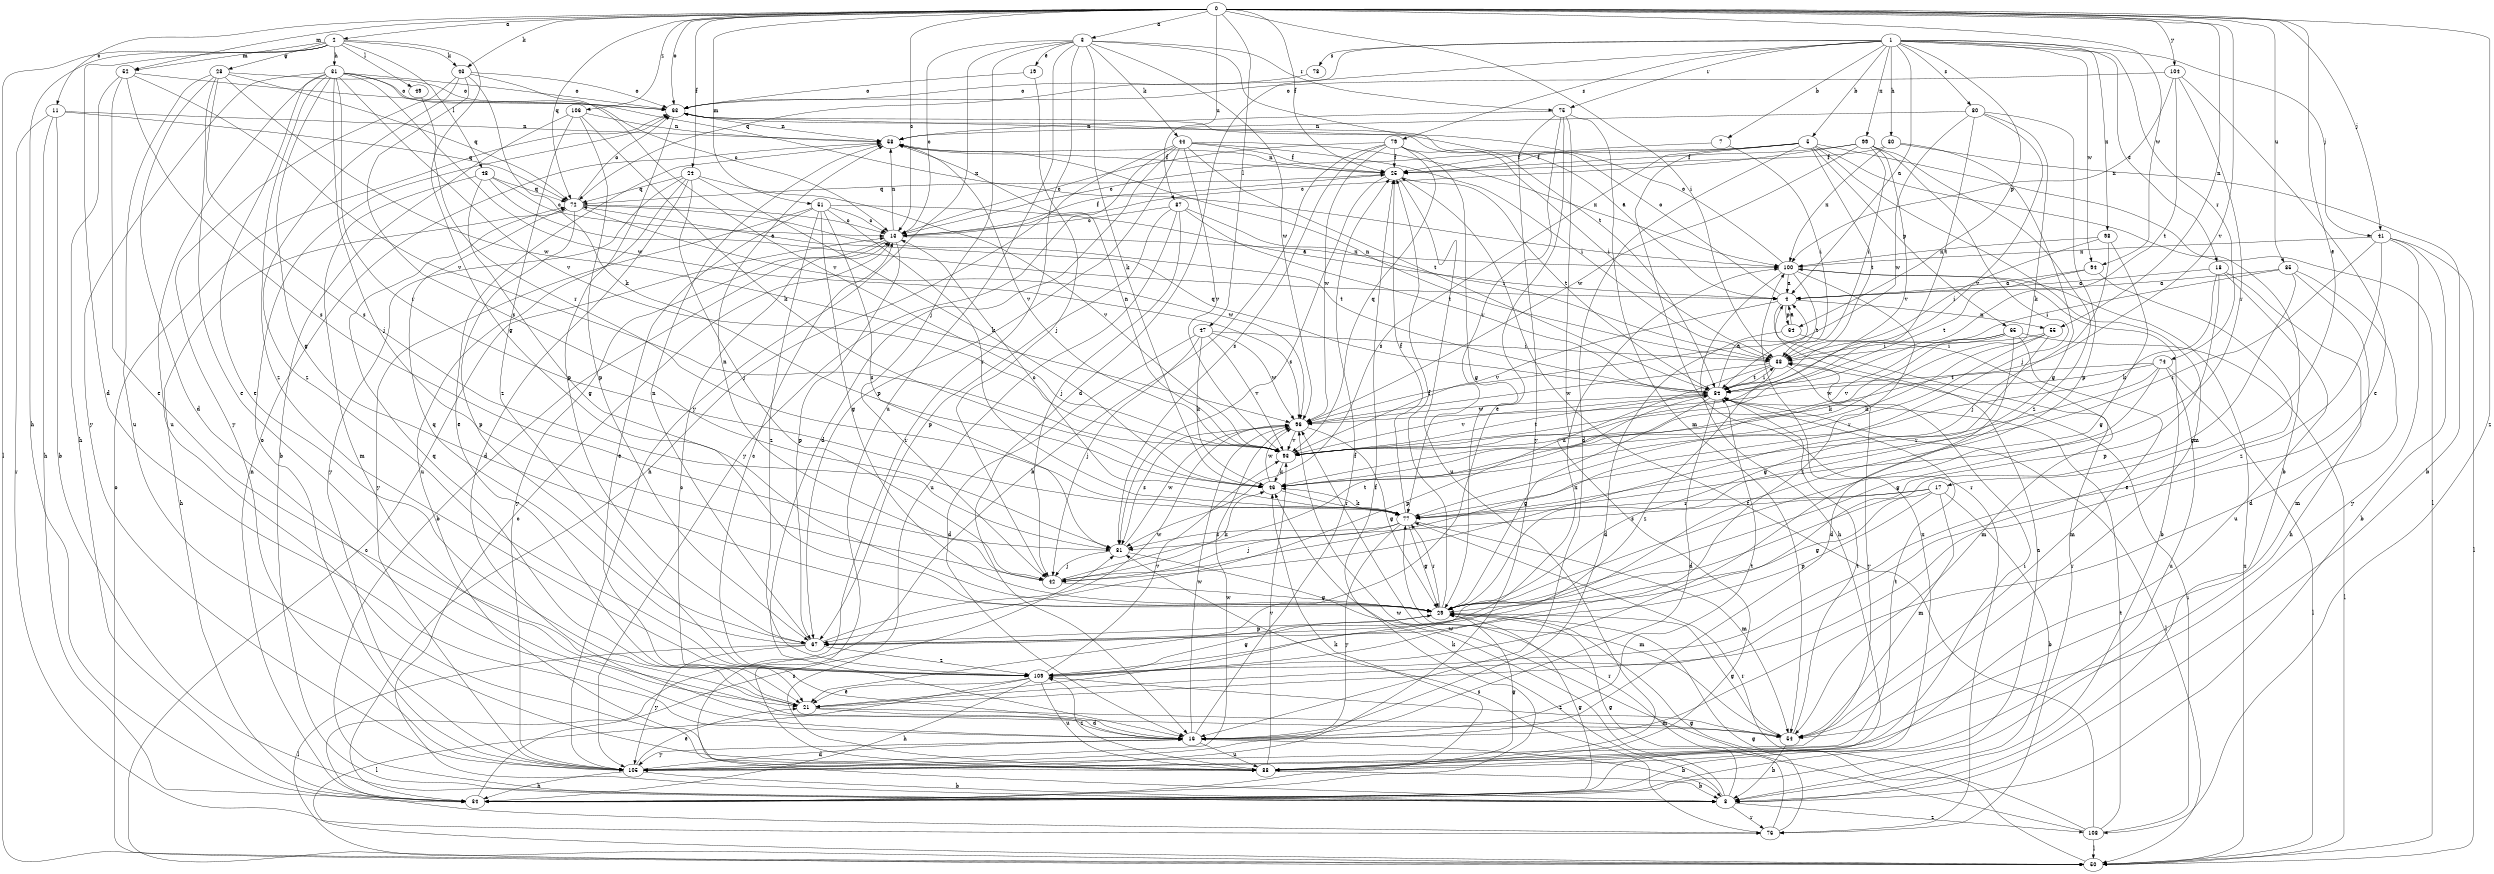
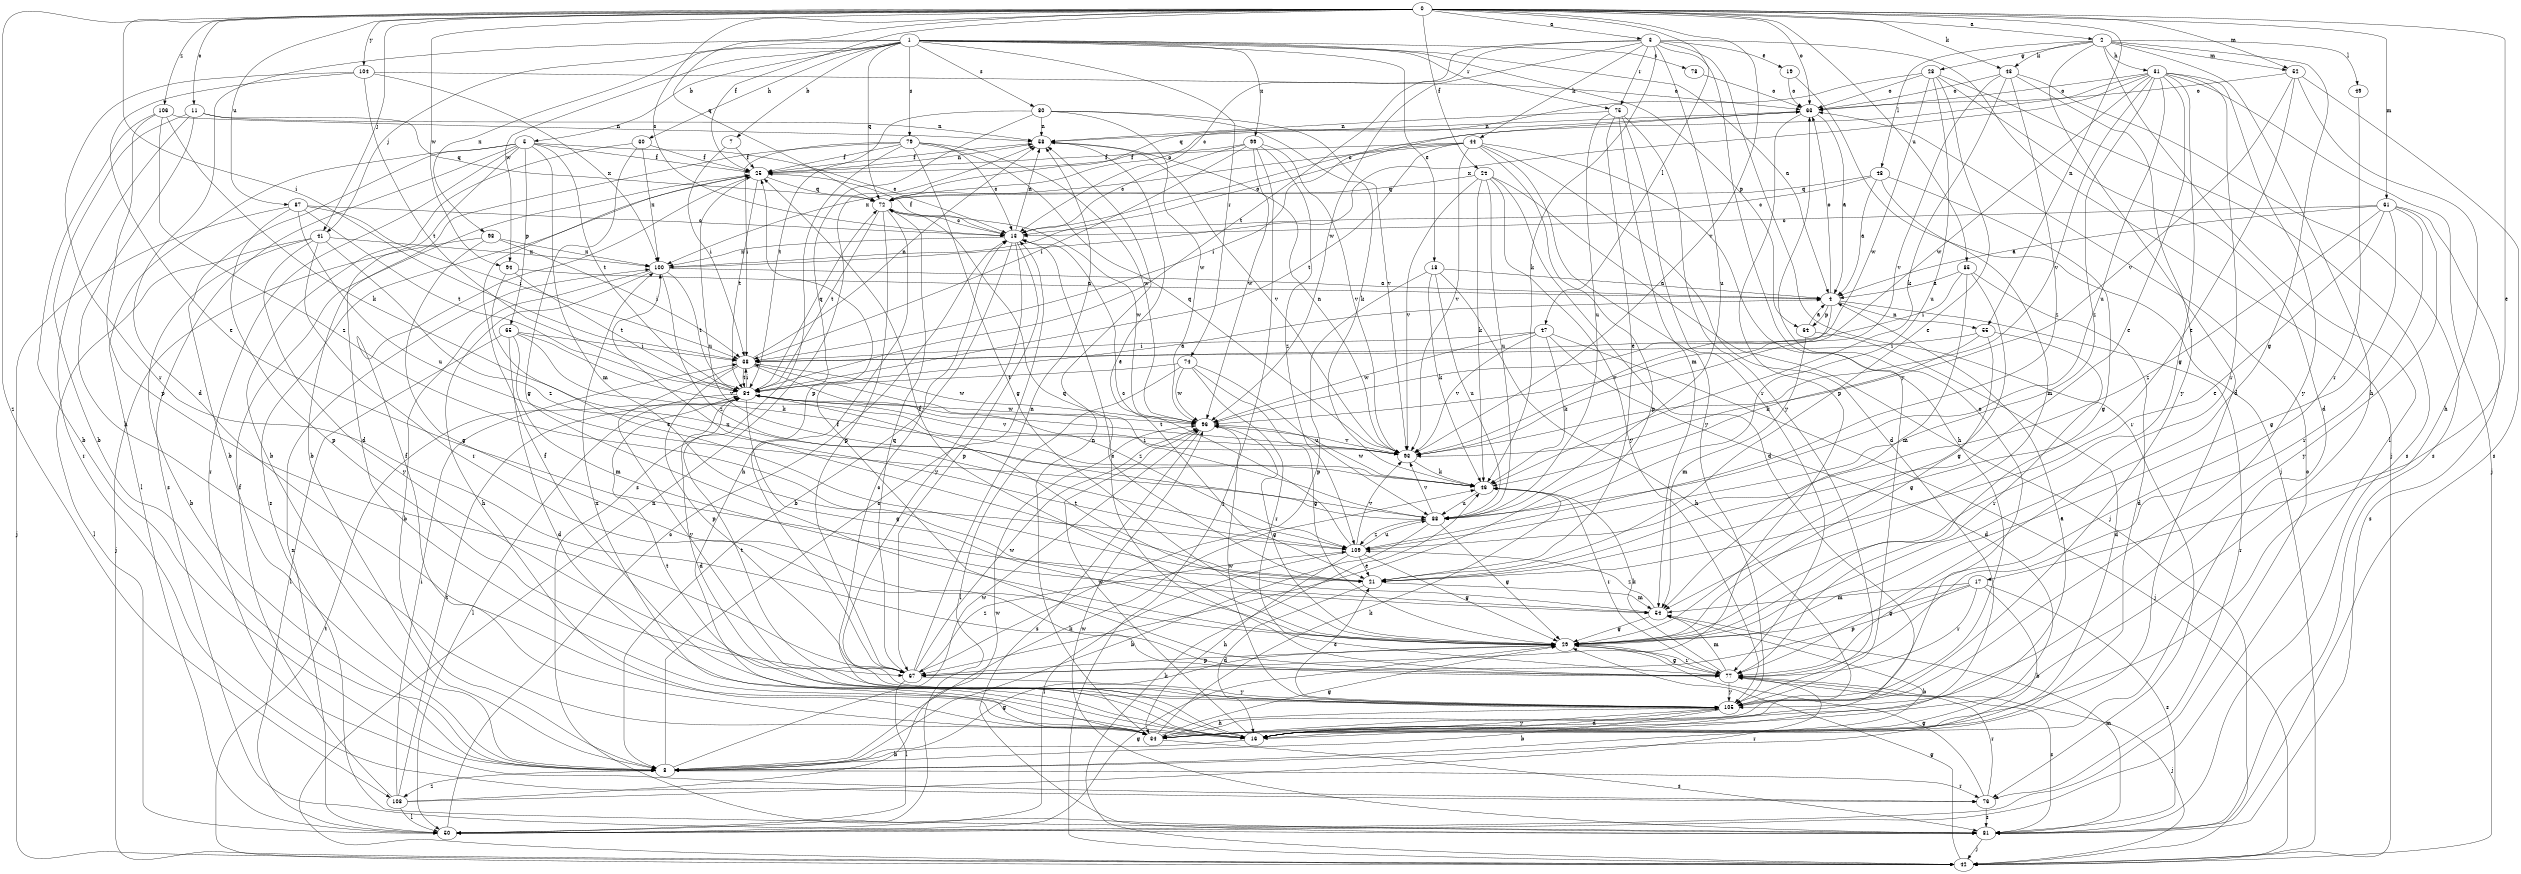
(821, 205) -> (2387, 205)
(1228, 755) -> (1461, 503)
